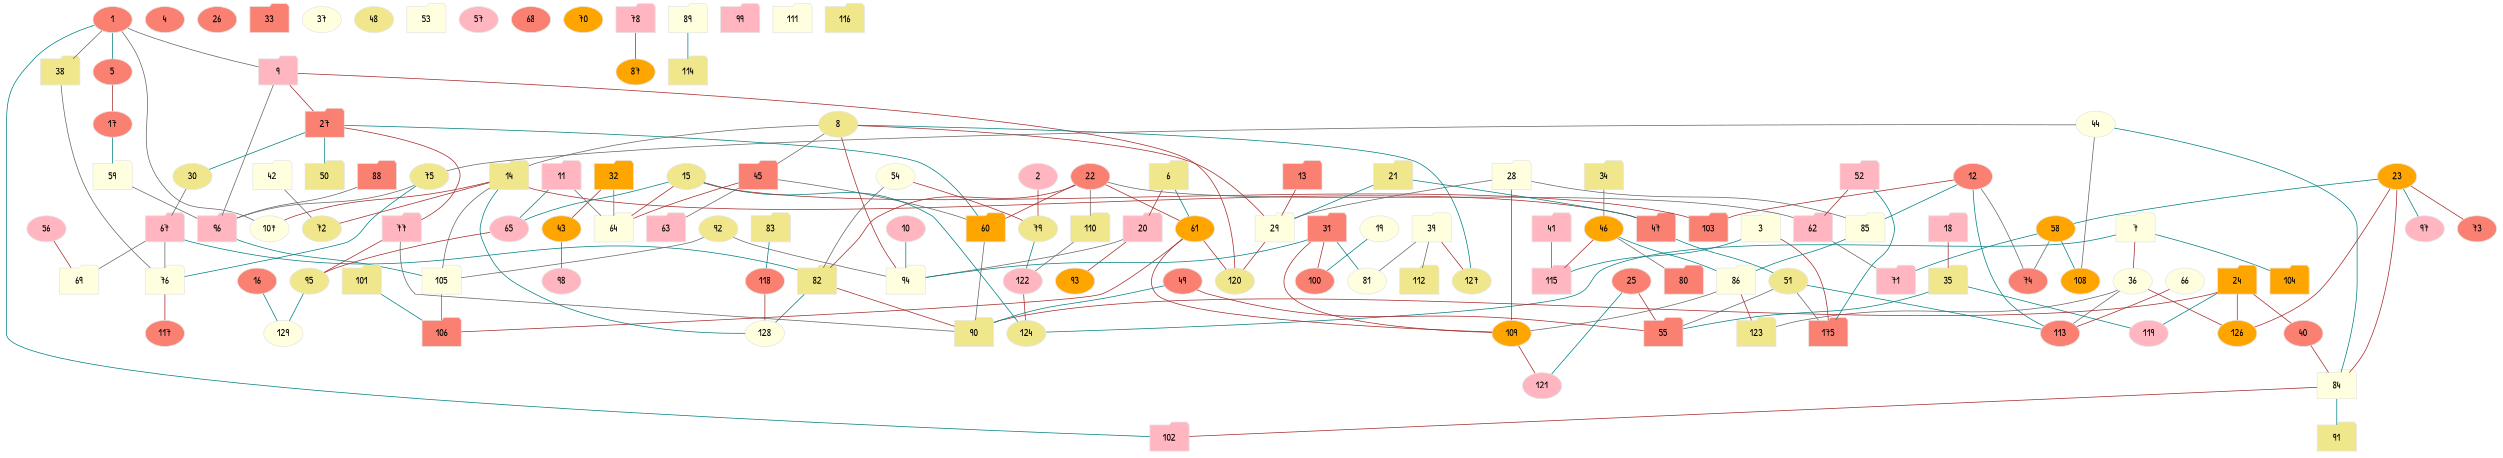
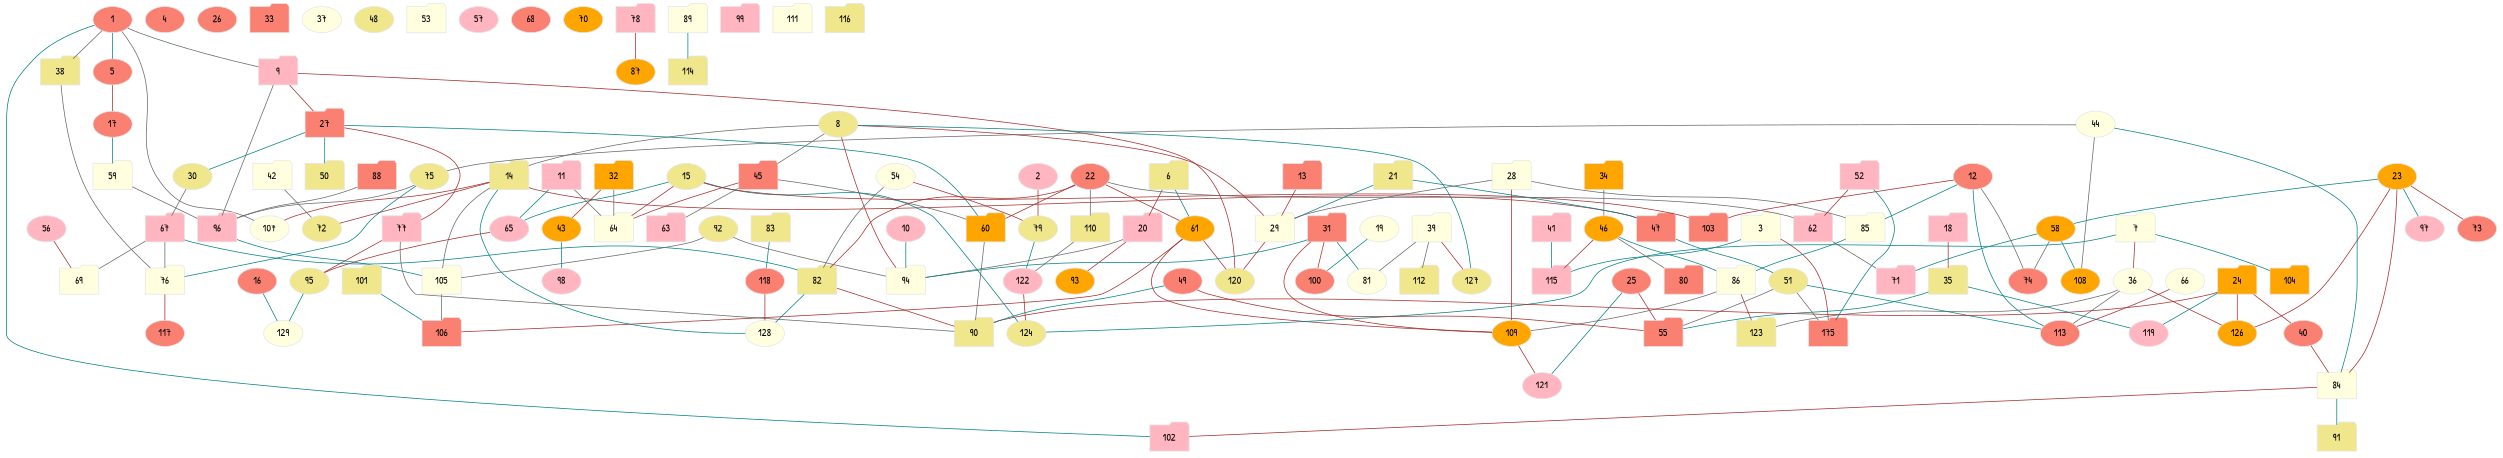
(1604, 177) -> (1604, 177)
